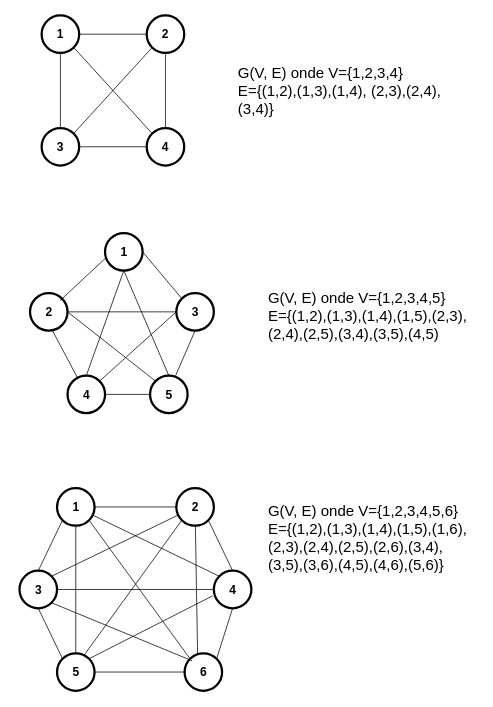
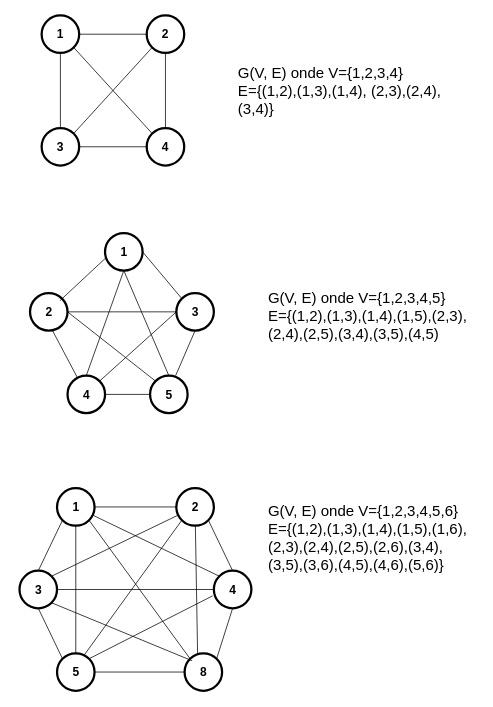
(204, 672) -> (204, 672)
